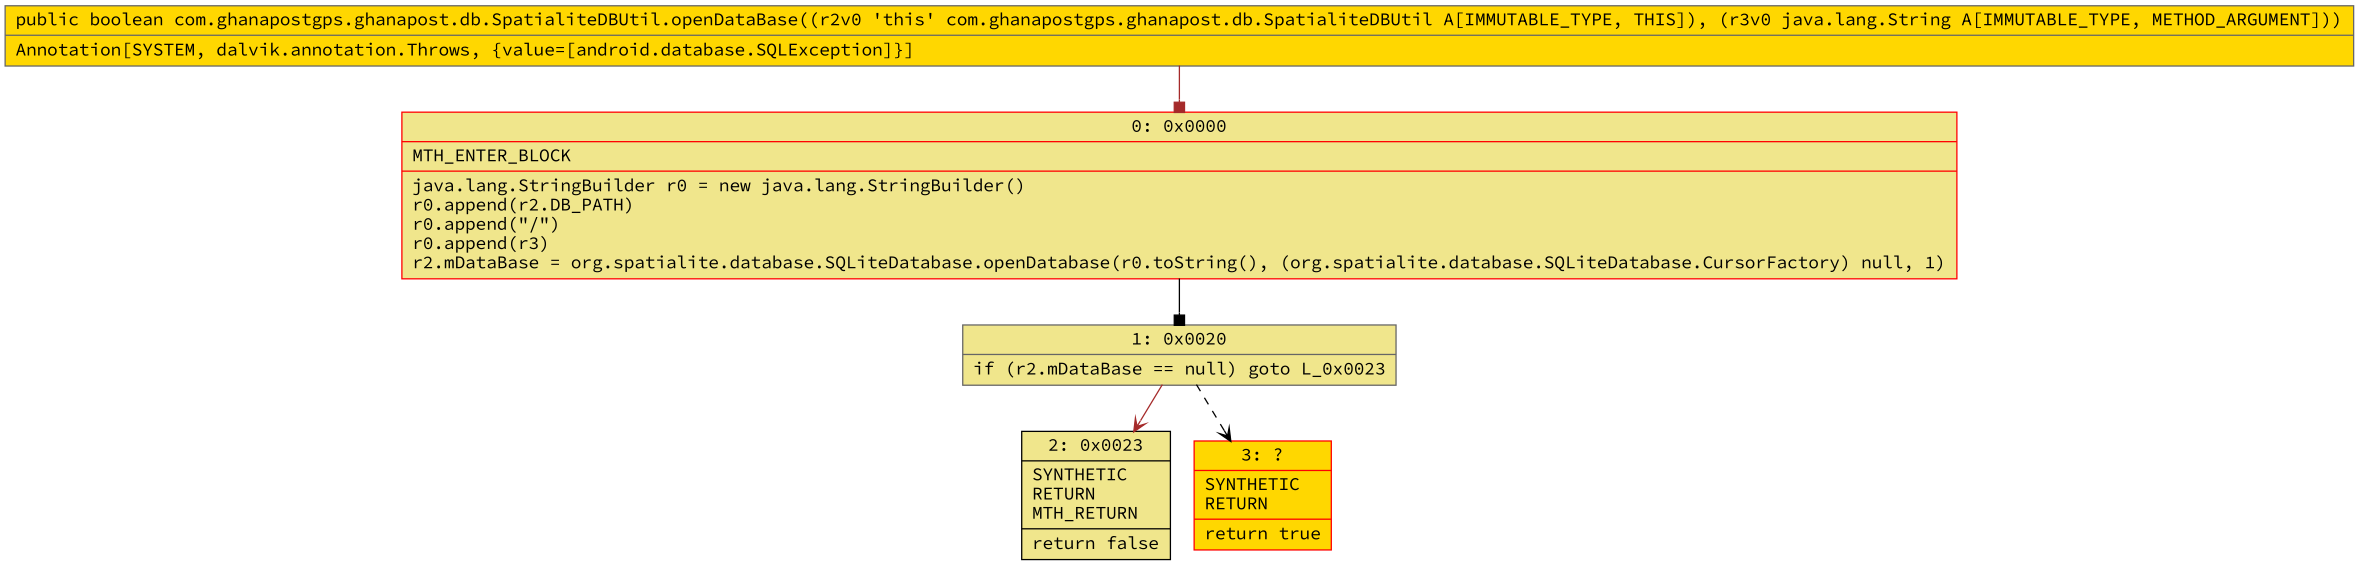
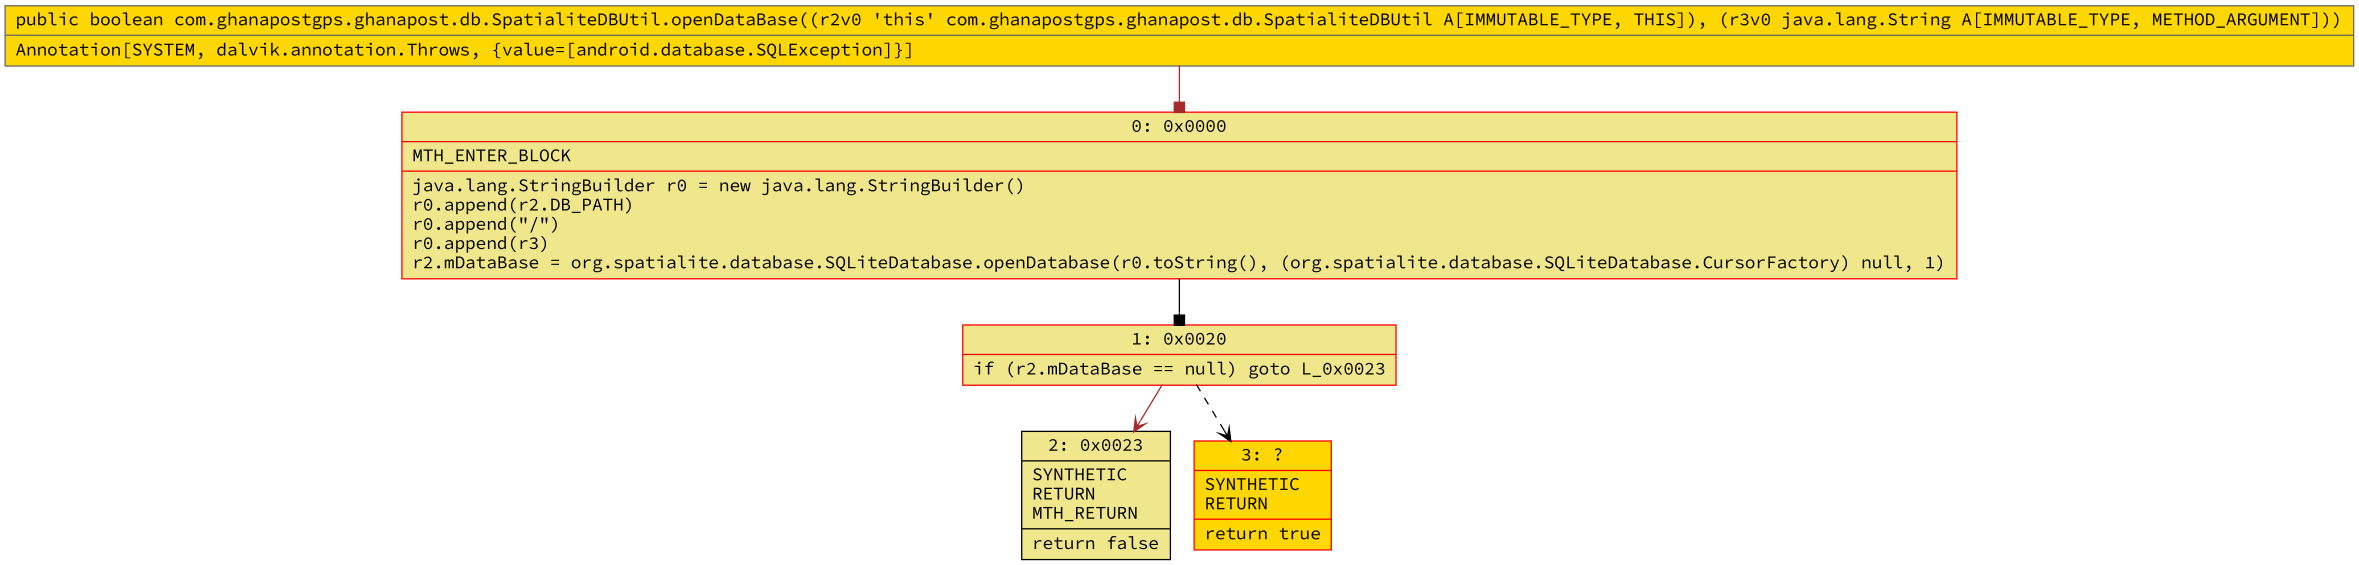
(1179, 355) -> (1179, 355)
